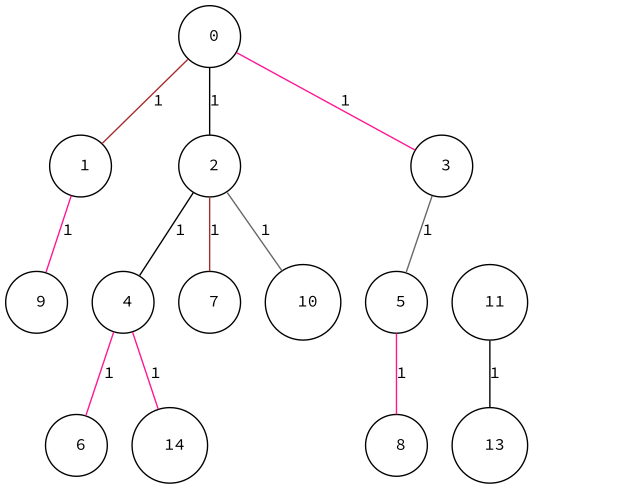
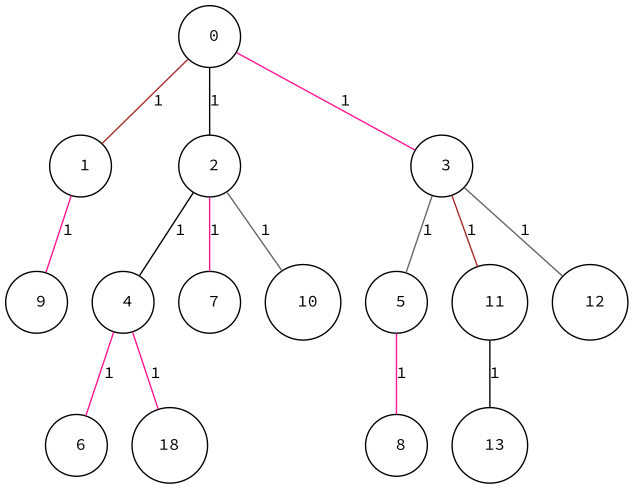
none -> (465, 231)
(210, 234) -> (210, 234)
none -> (590, 302)
(170, 445) -> (170, 445)
